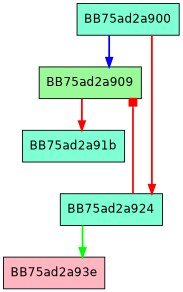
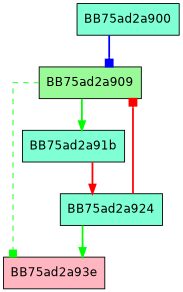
(109, 47) -> (109, 47)
(82, 110) -> (82, 110)
(152, 110) -> (92, 173)
none -> (13, 152)
